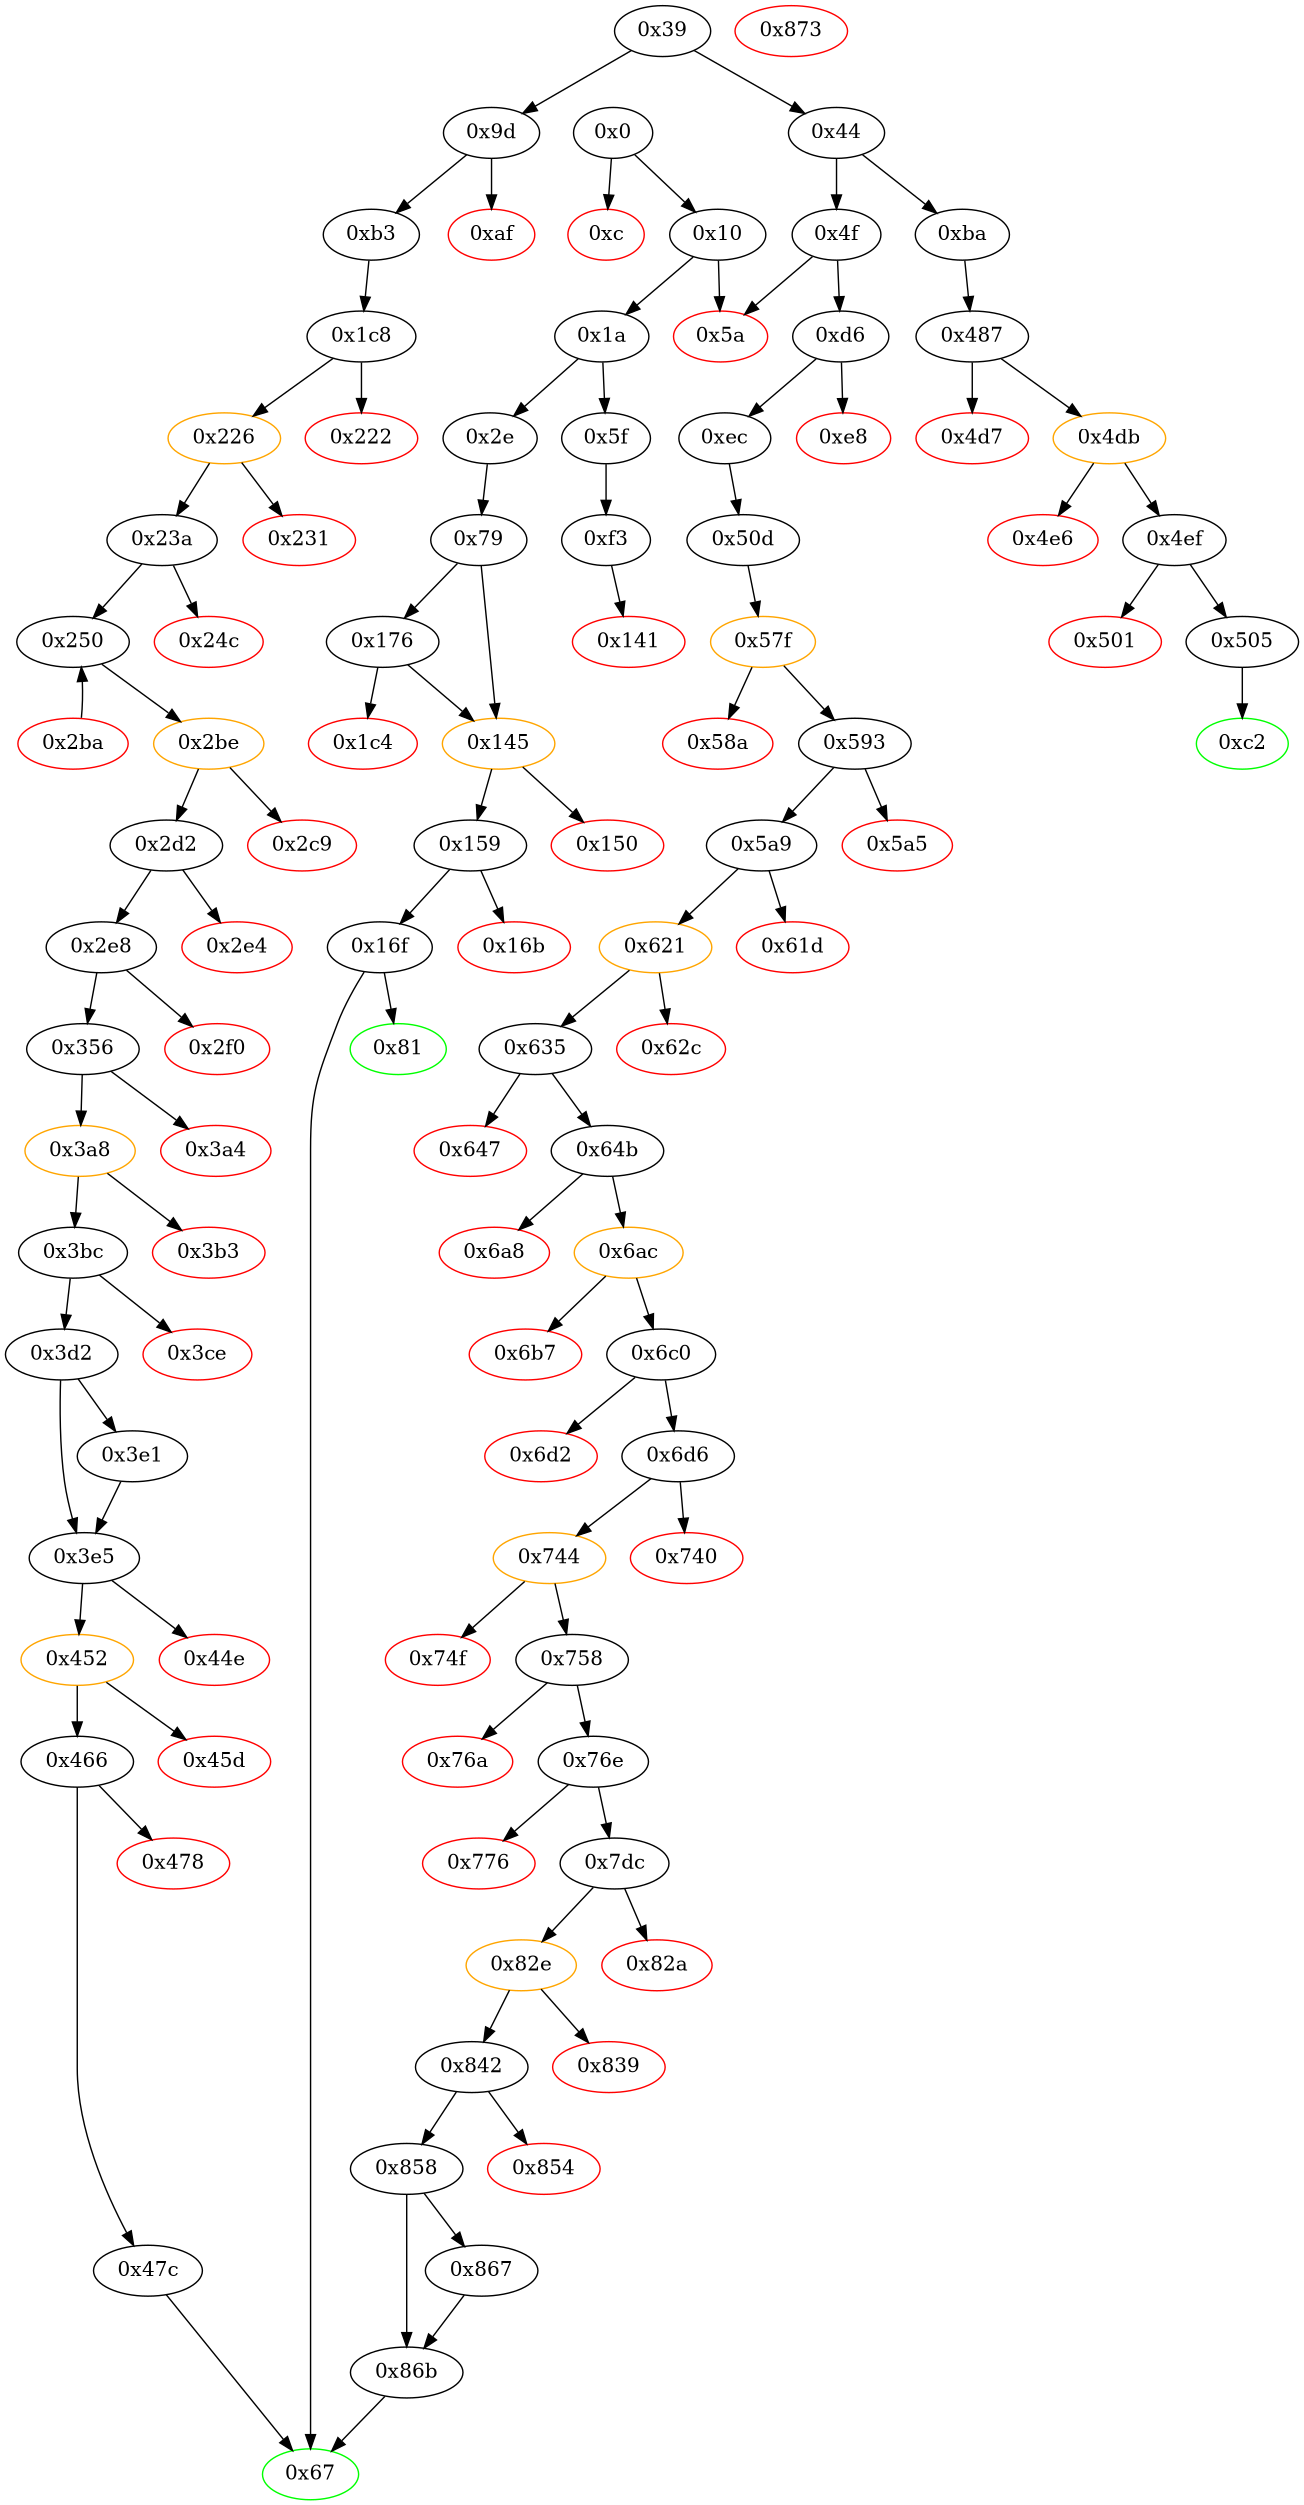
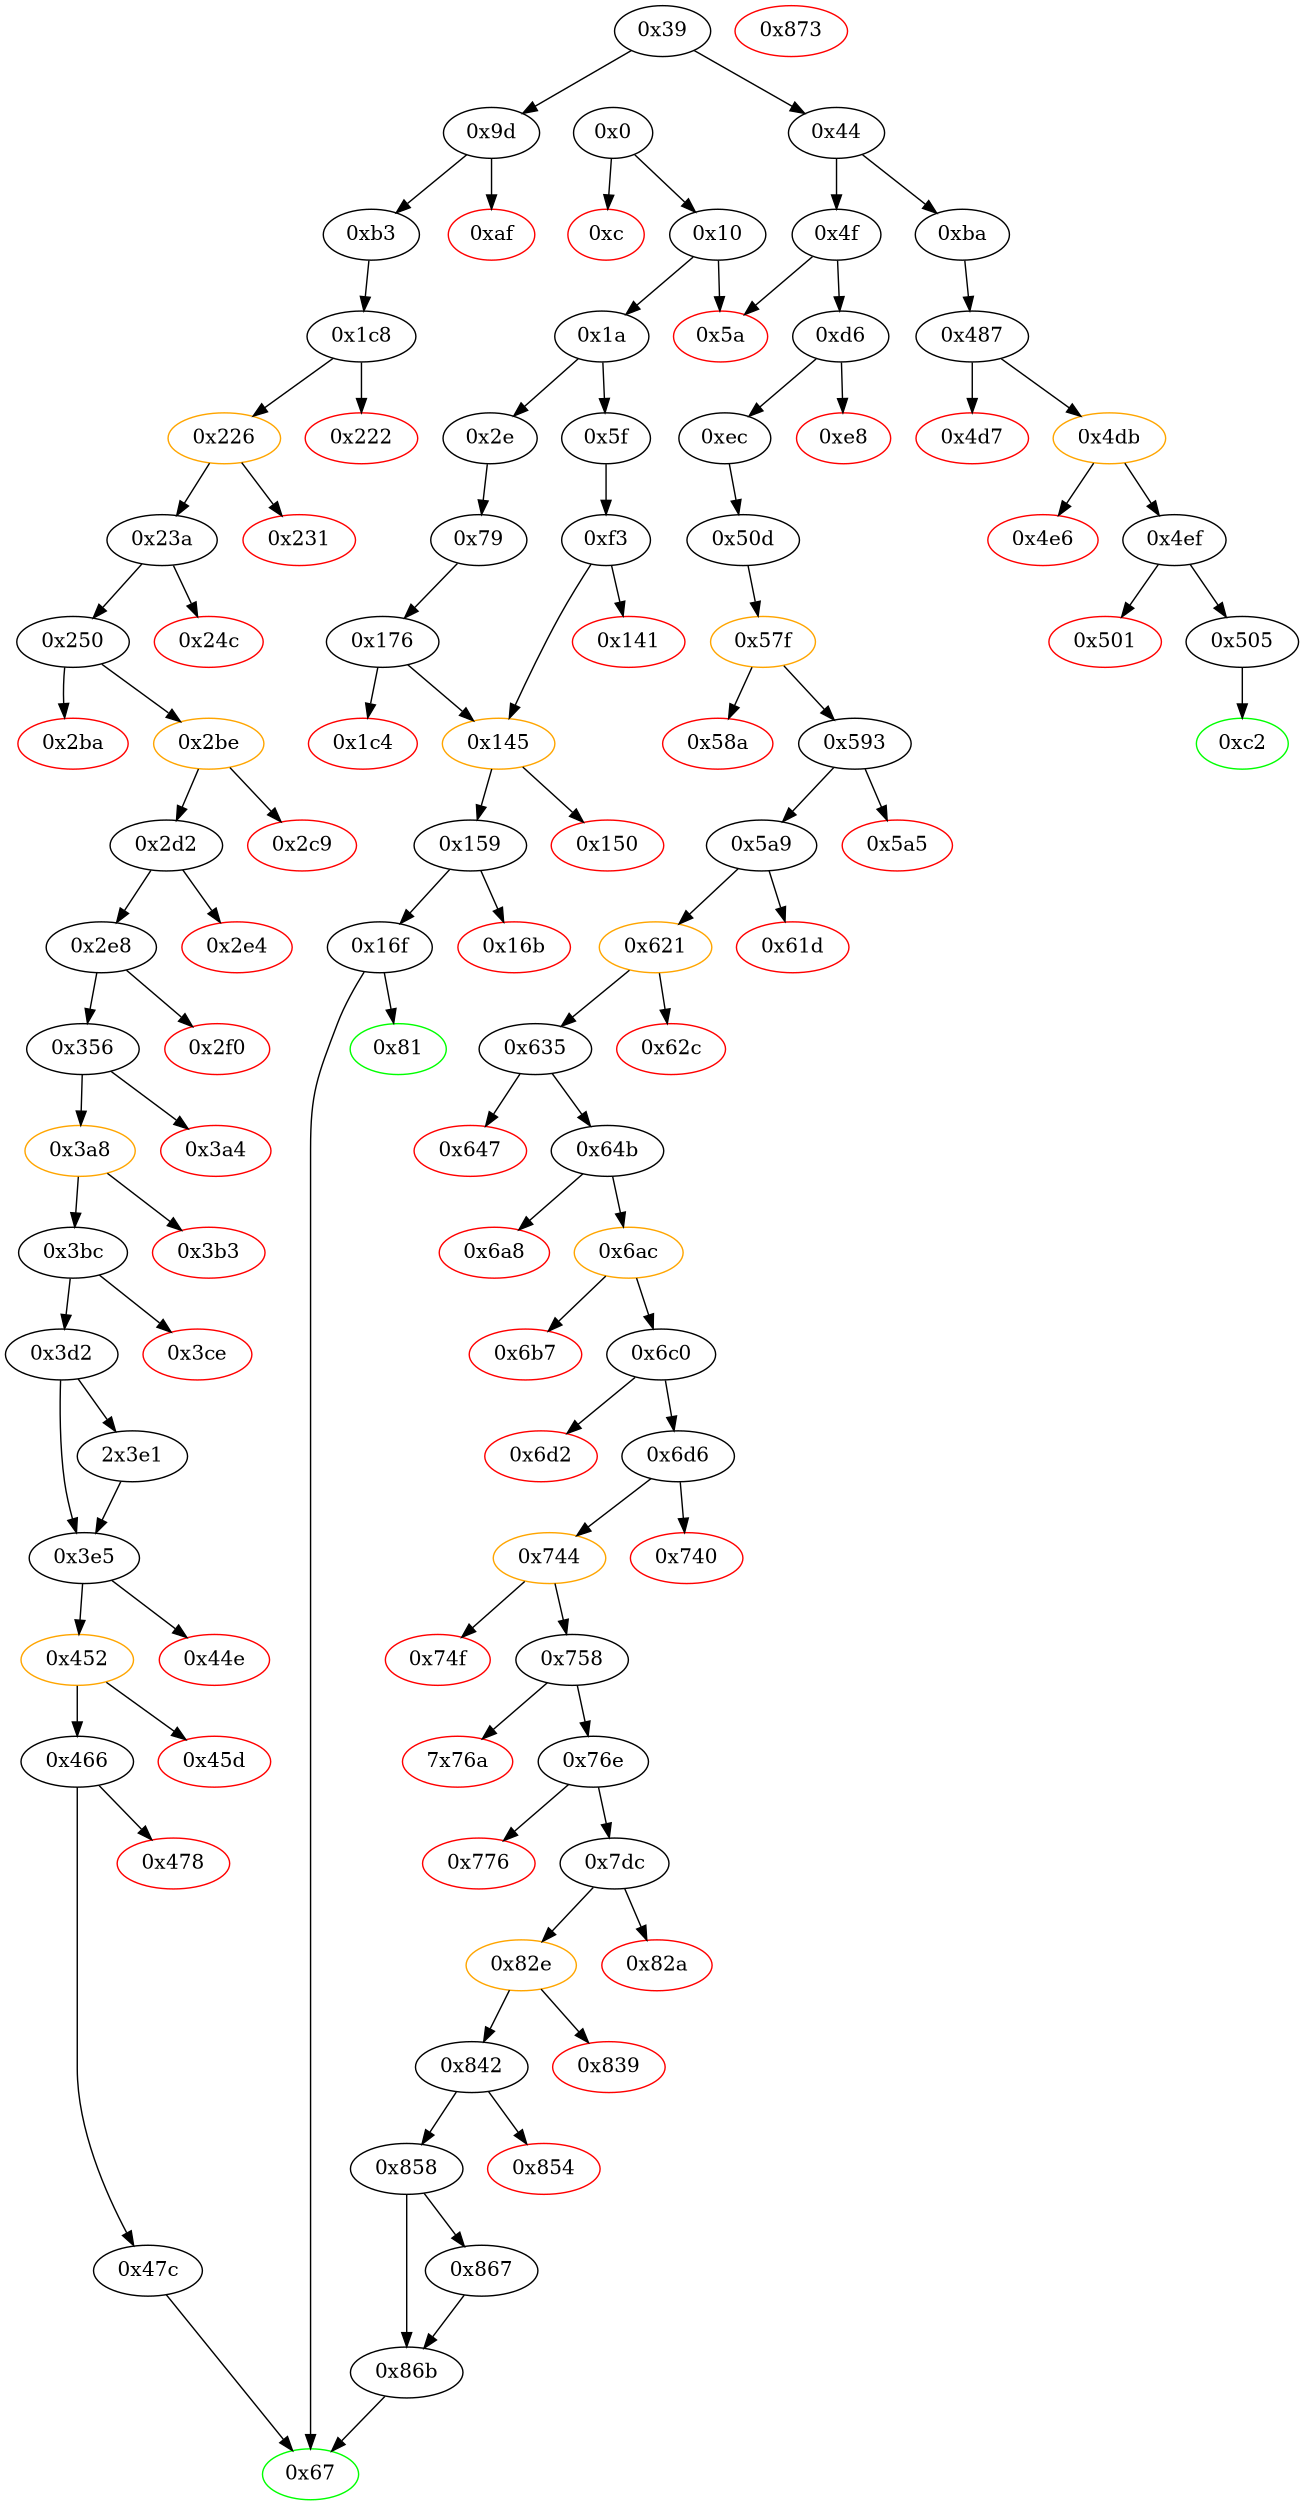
(488, 635) -> (550, 633)
(82, 700) -> (64, 685)
(132, 1456) -> (132, 1456)
(458, 1762) -> (458, 1762)
